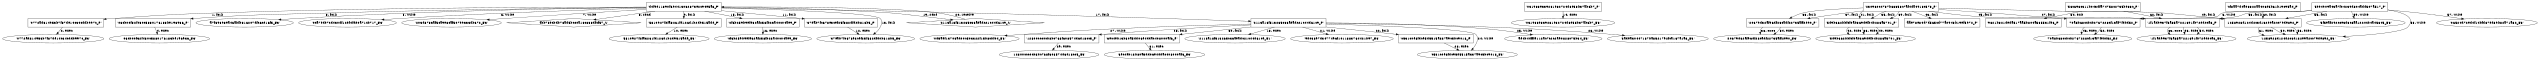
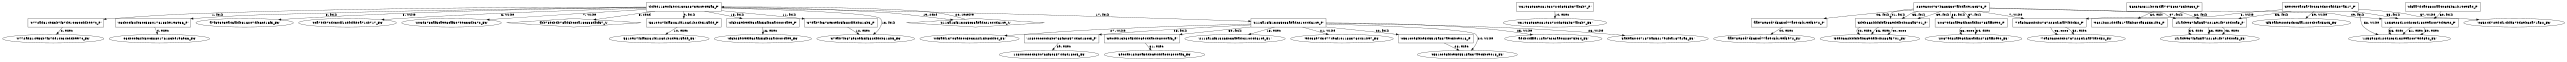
(1985, 15) -> (2016, 15)
none -> (1764, 39)
